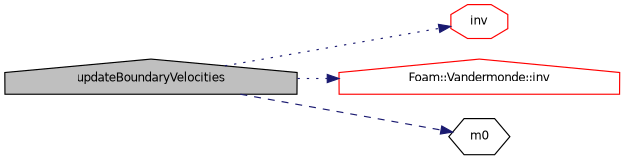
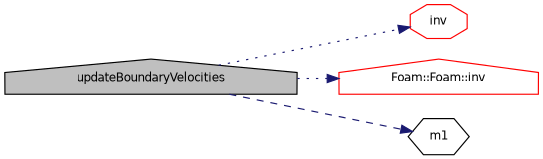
(479, 79) -> (439, 79)
(479, 137) -> (439, 137)
